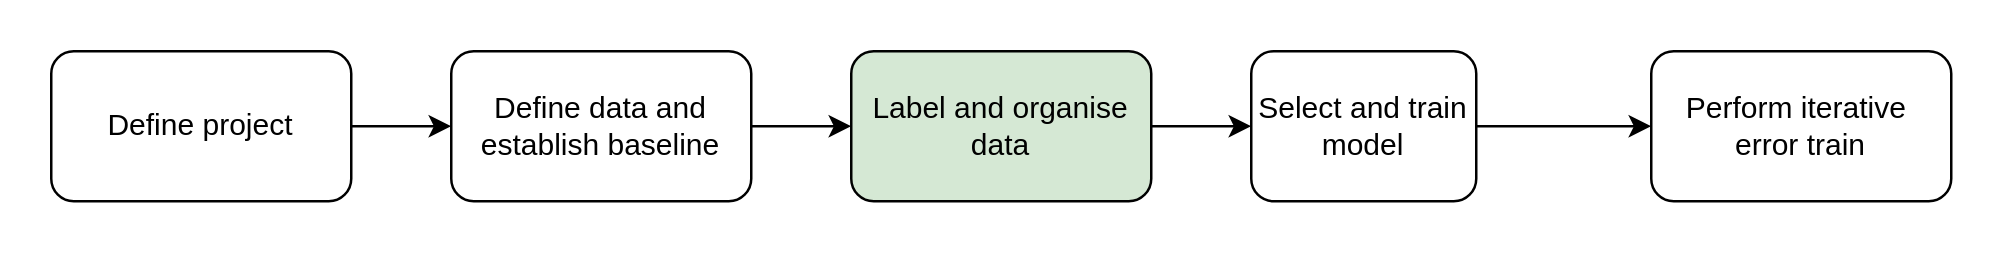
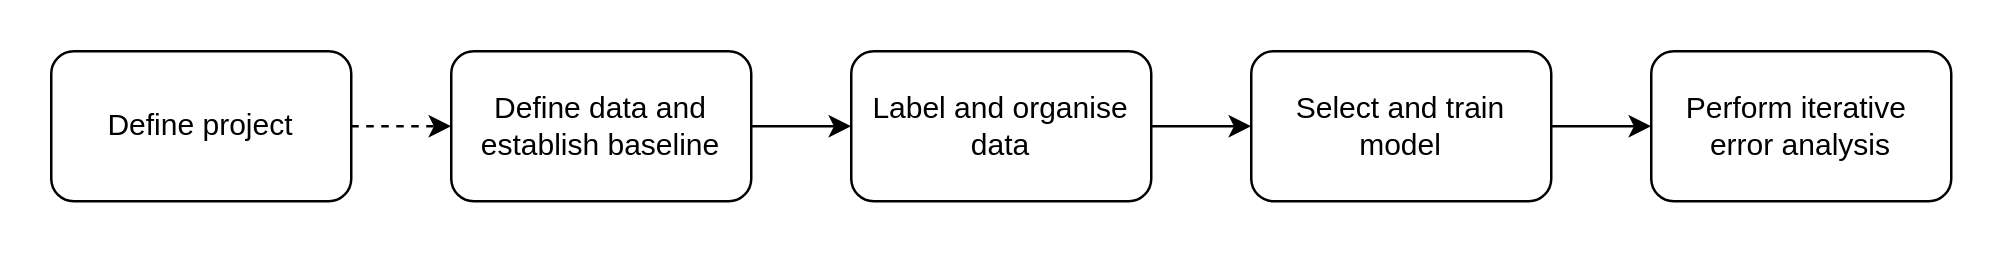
(392, 126) -> (392, 126)
(1001, 126) -> (1001, 126)
(1364, 126) -> (1401, 126)
(1801, 126) -> (1801, 126)
